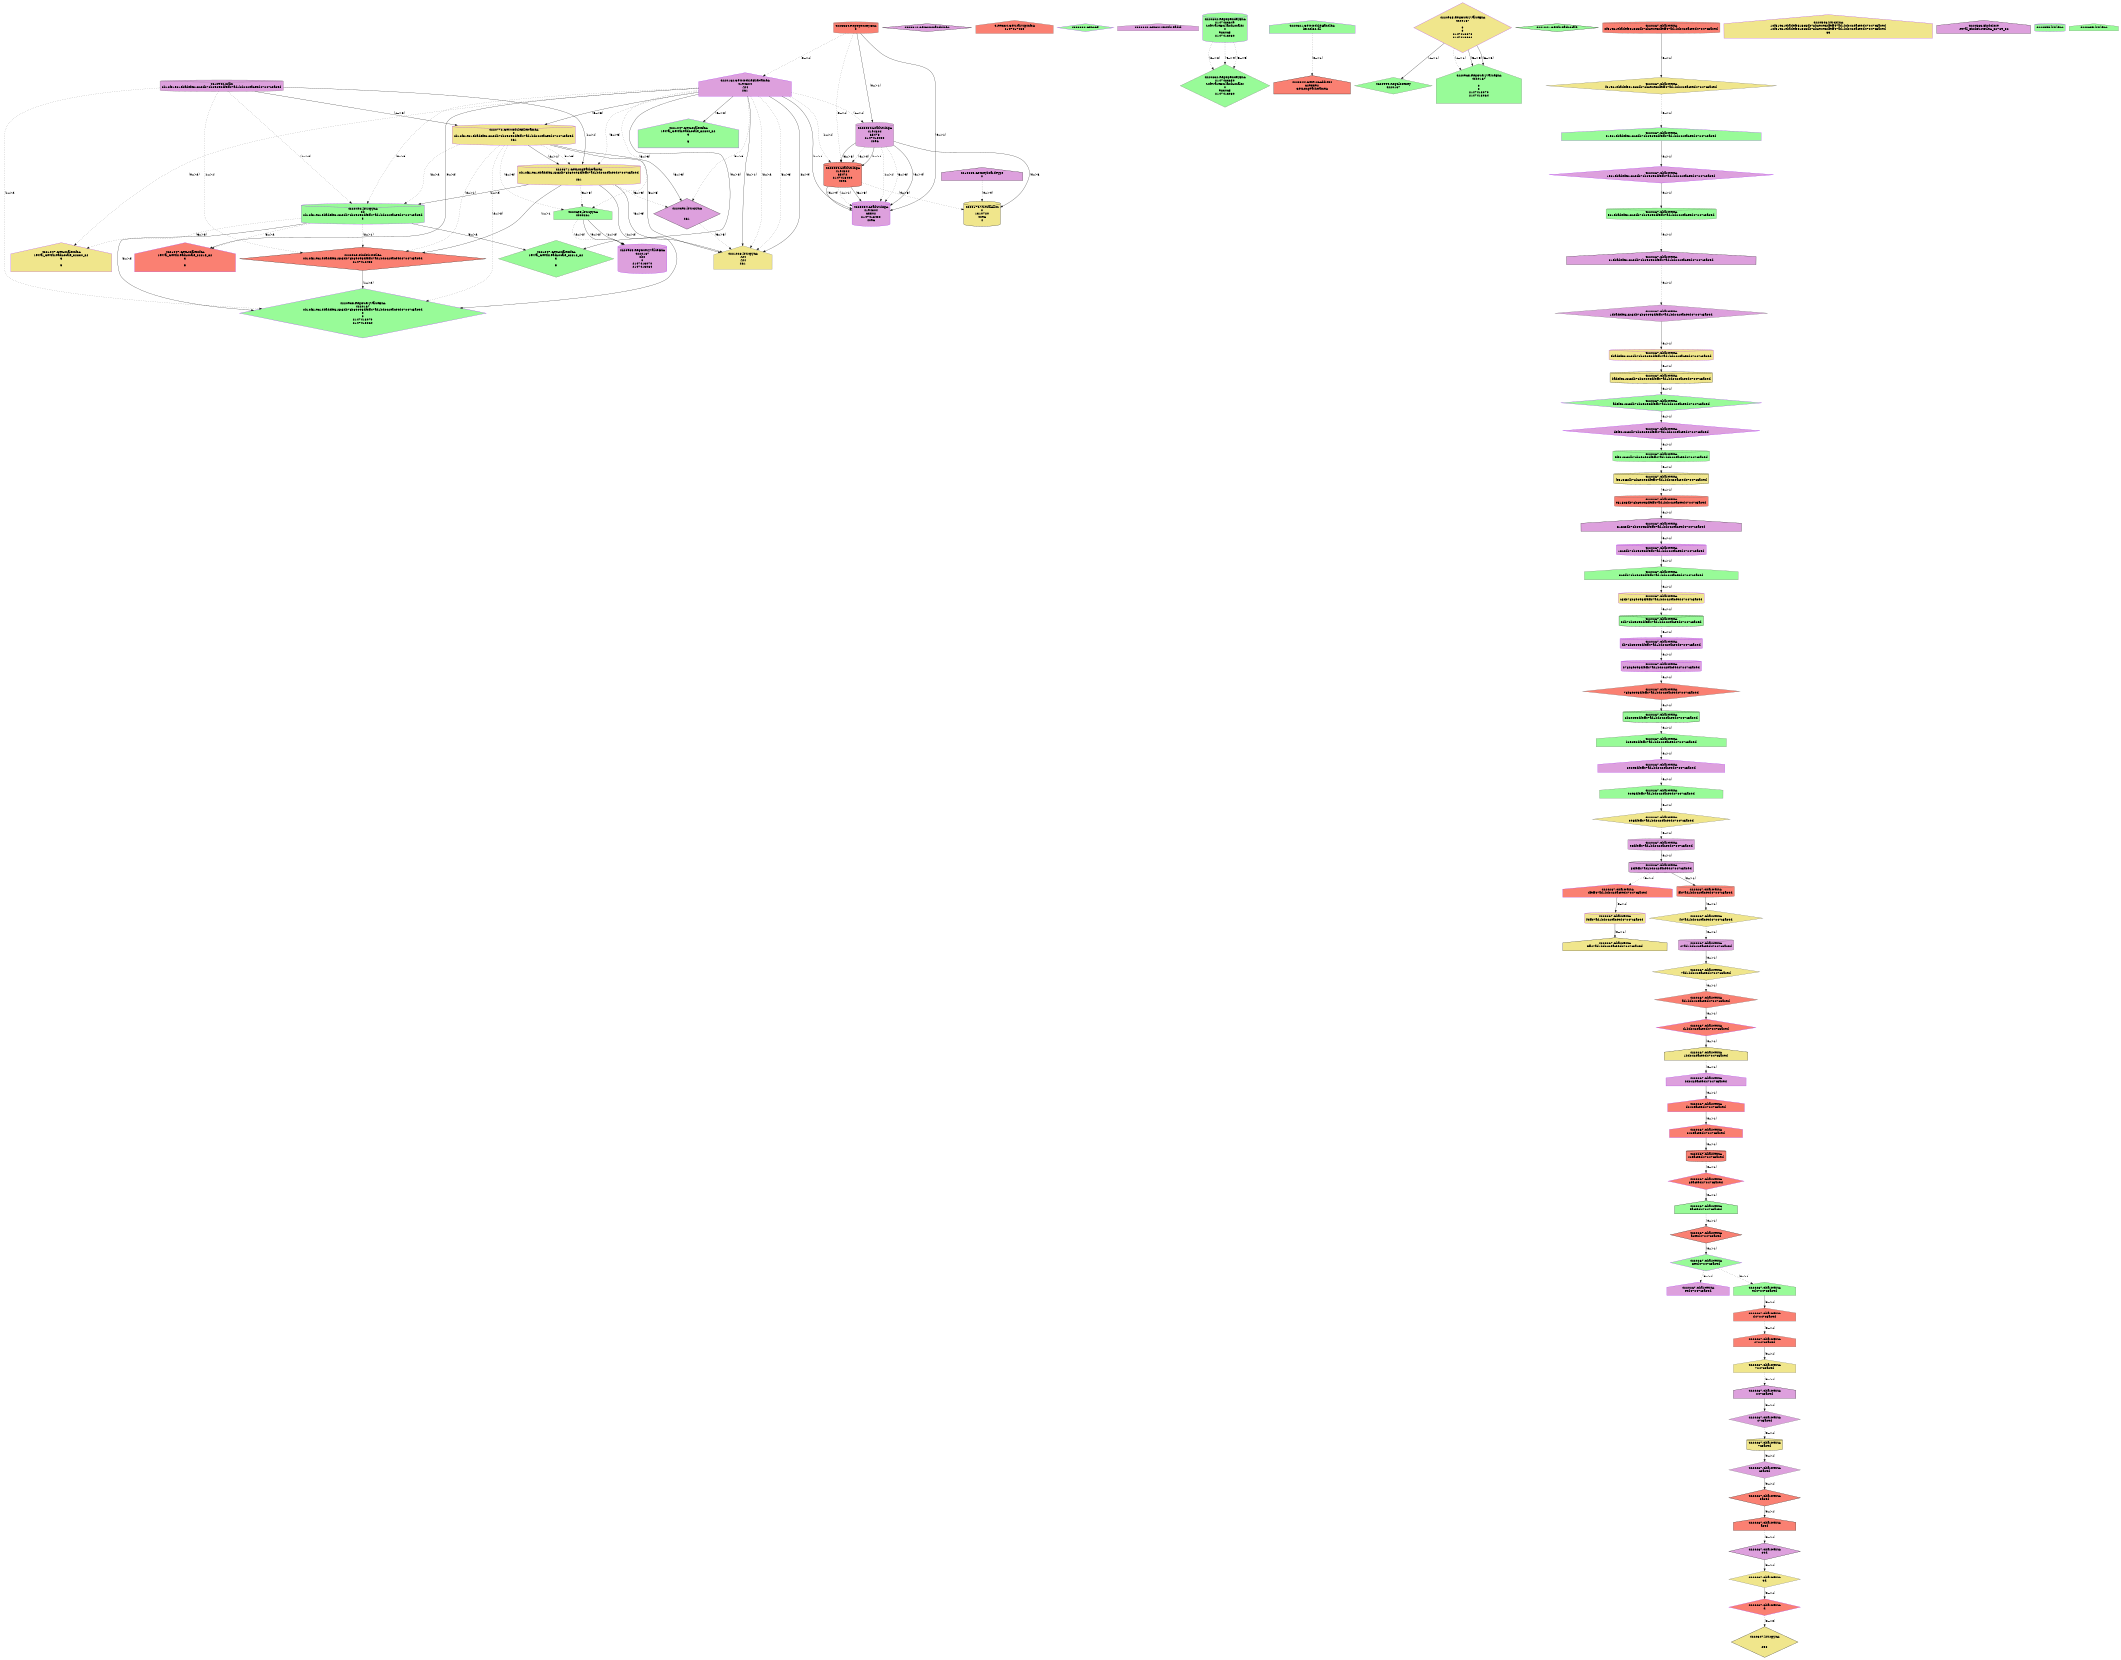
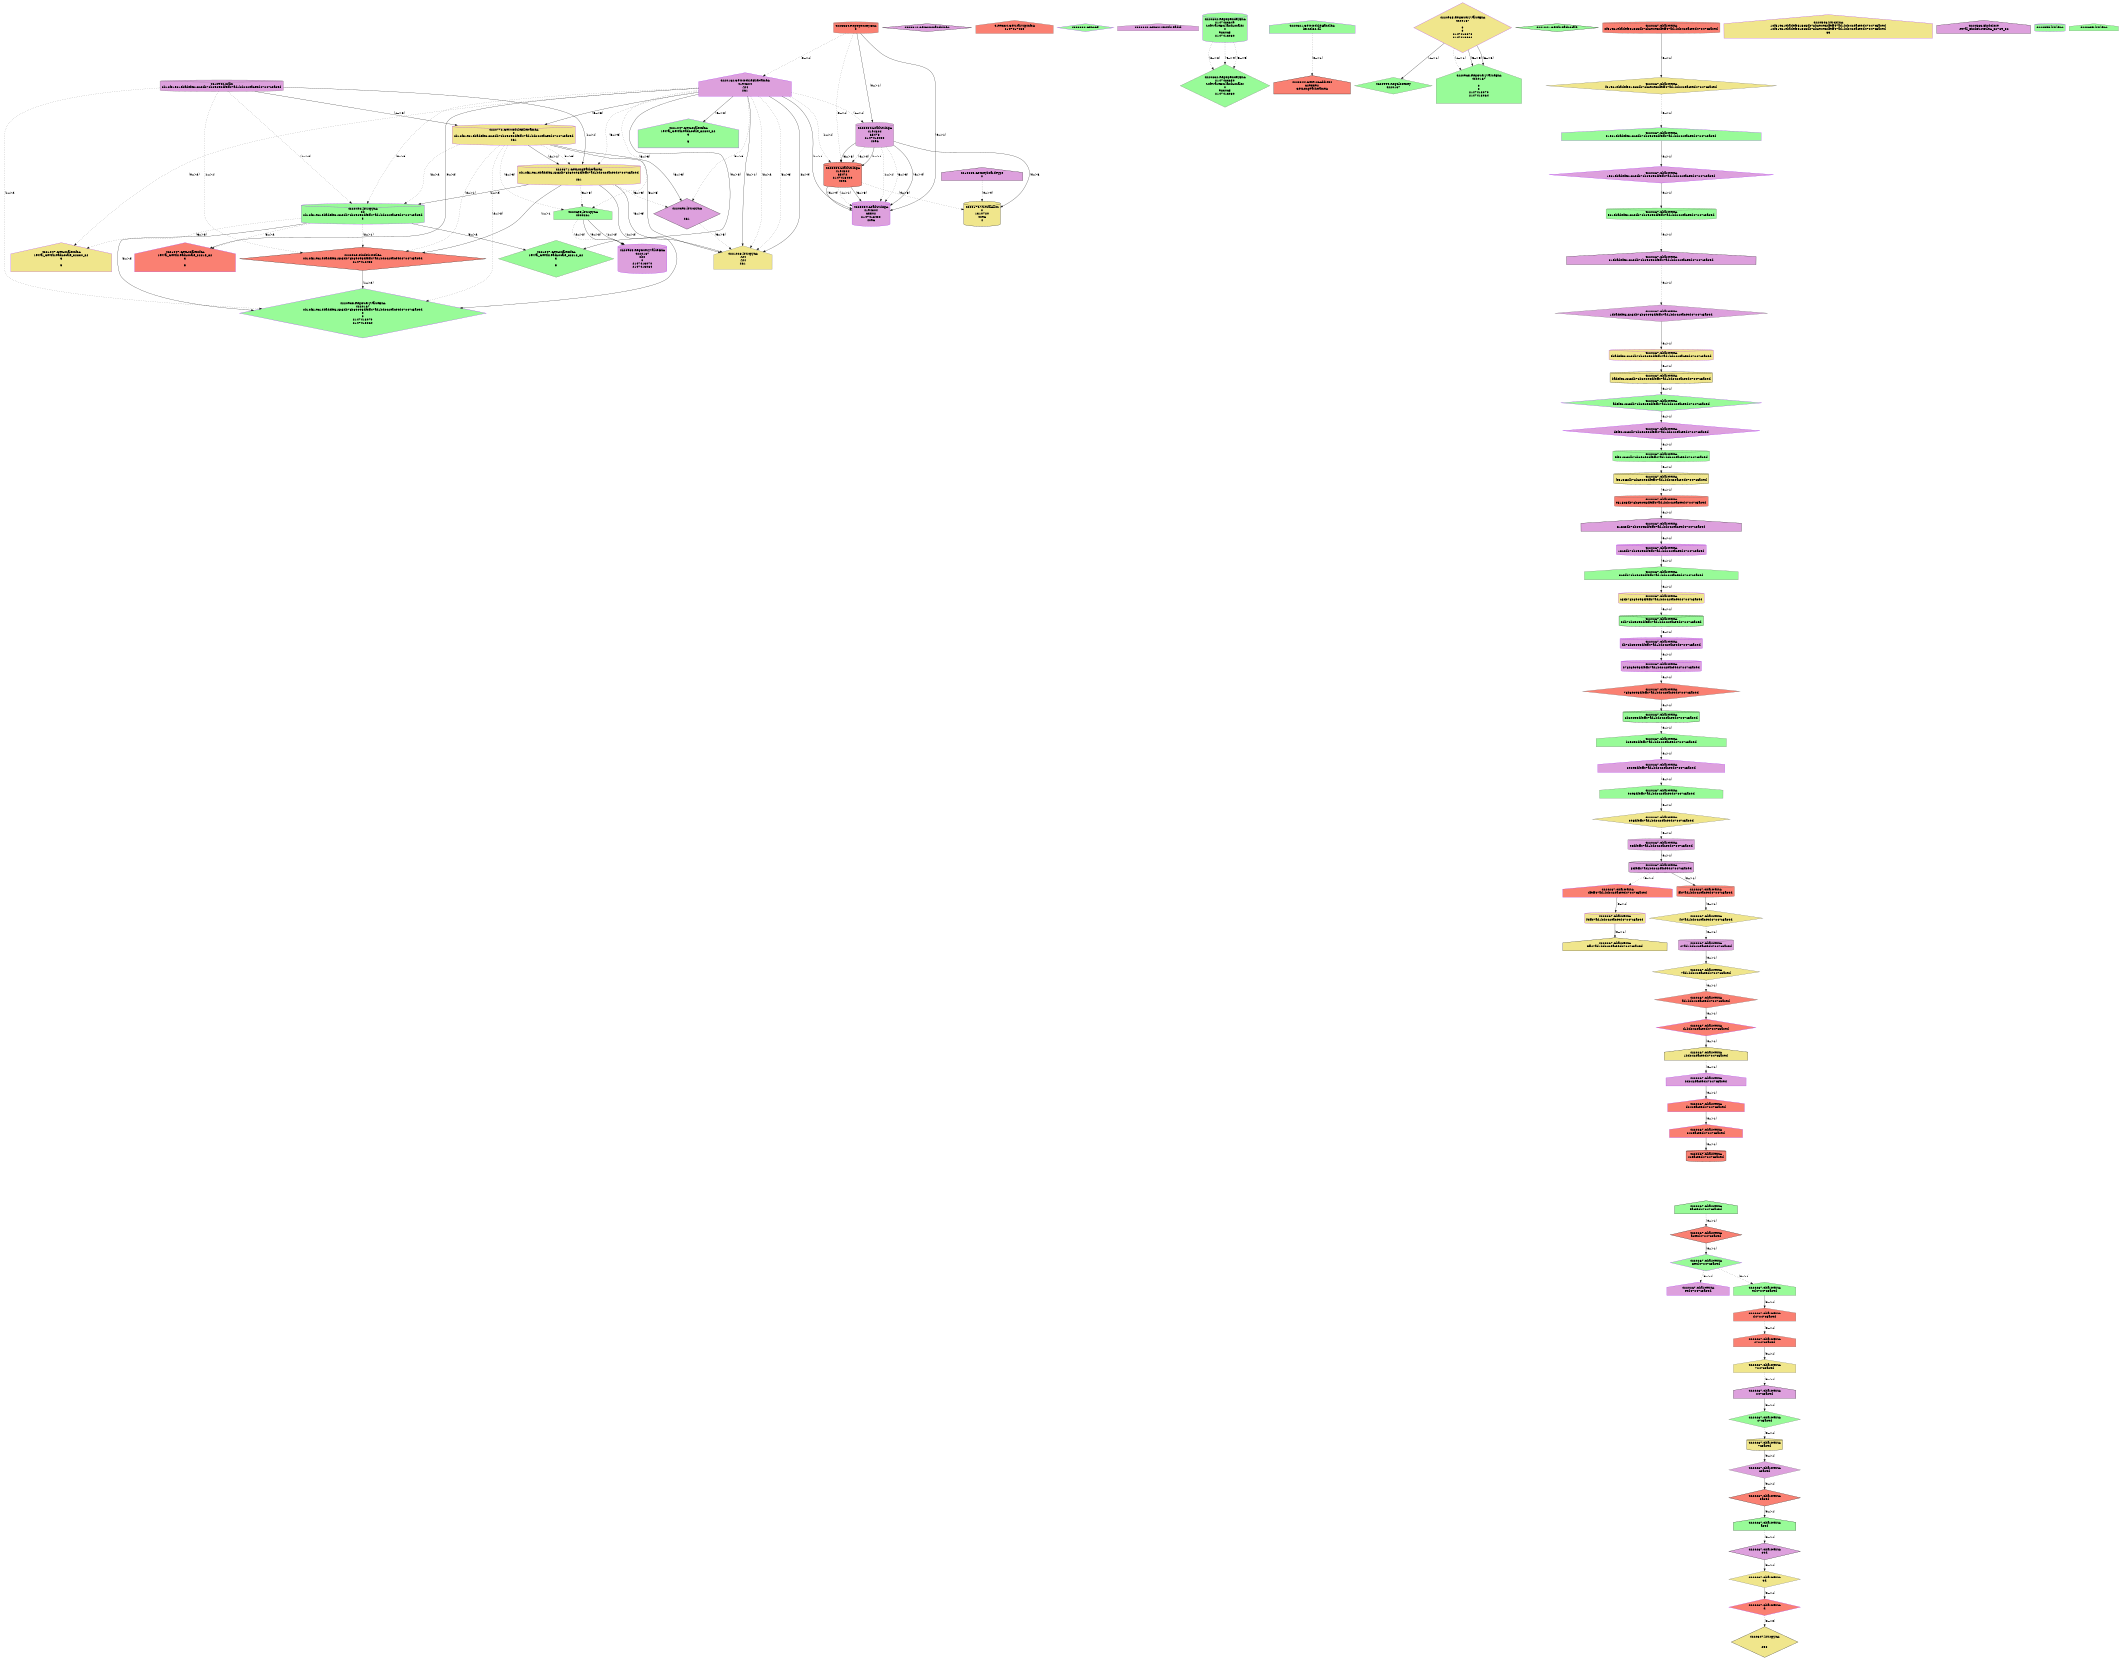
(1706, 1181) -> none
(1765, 1419) -> (1765, 1419)
(1765, 1525) -> (1765, 1525)
